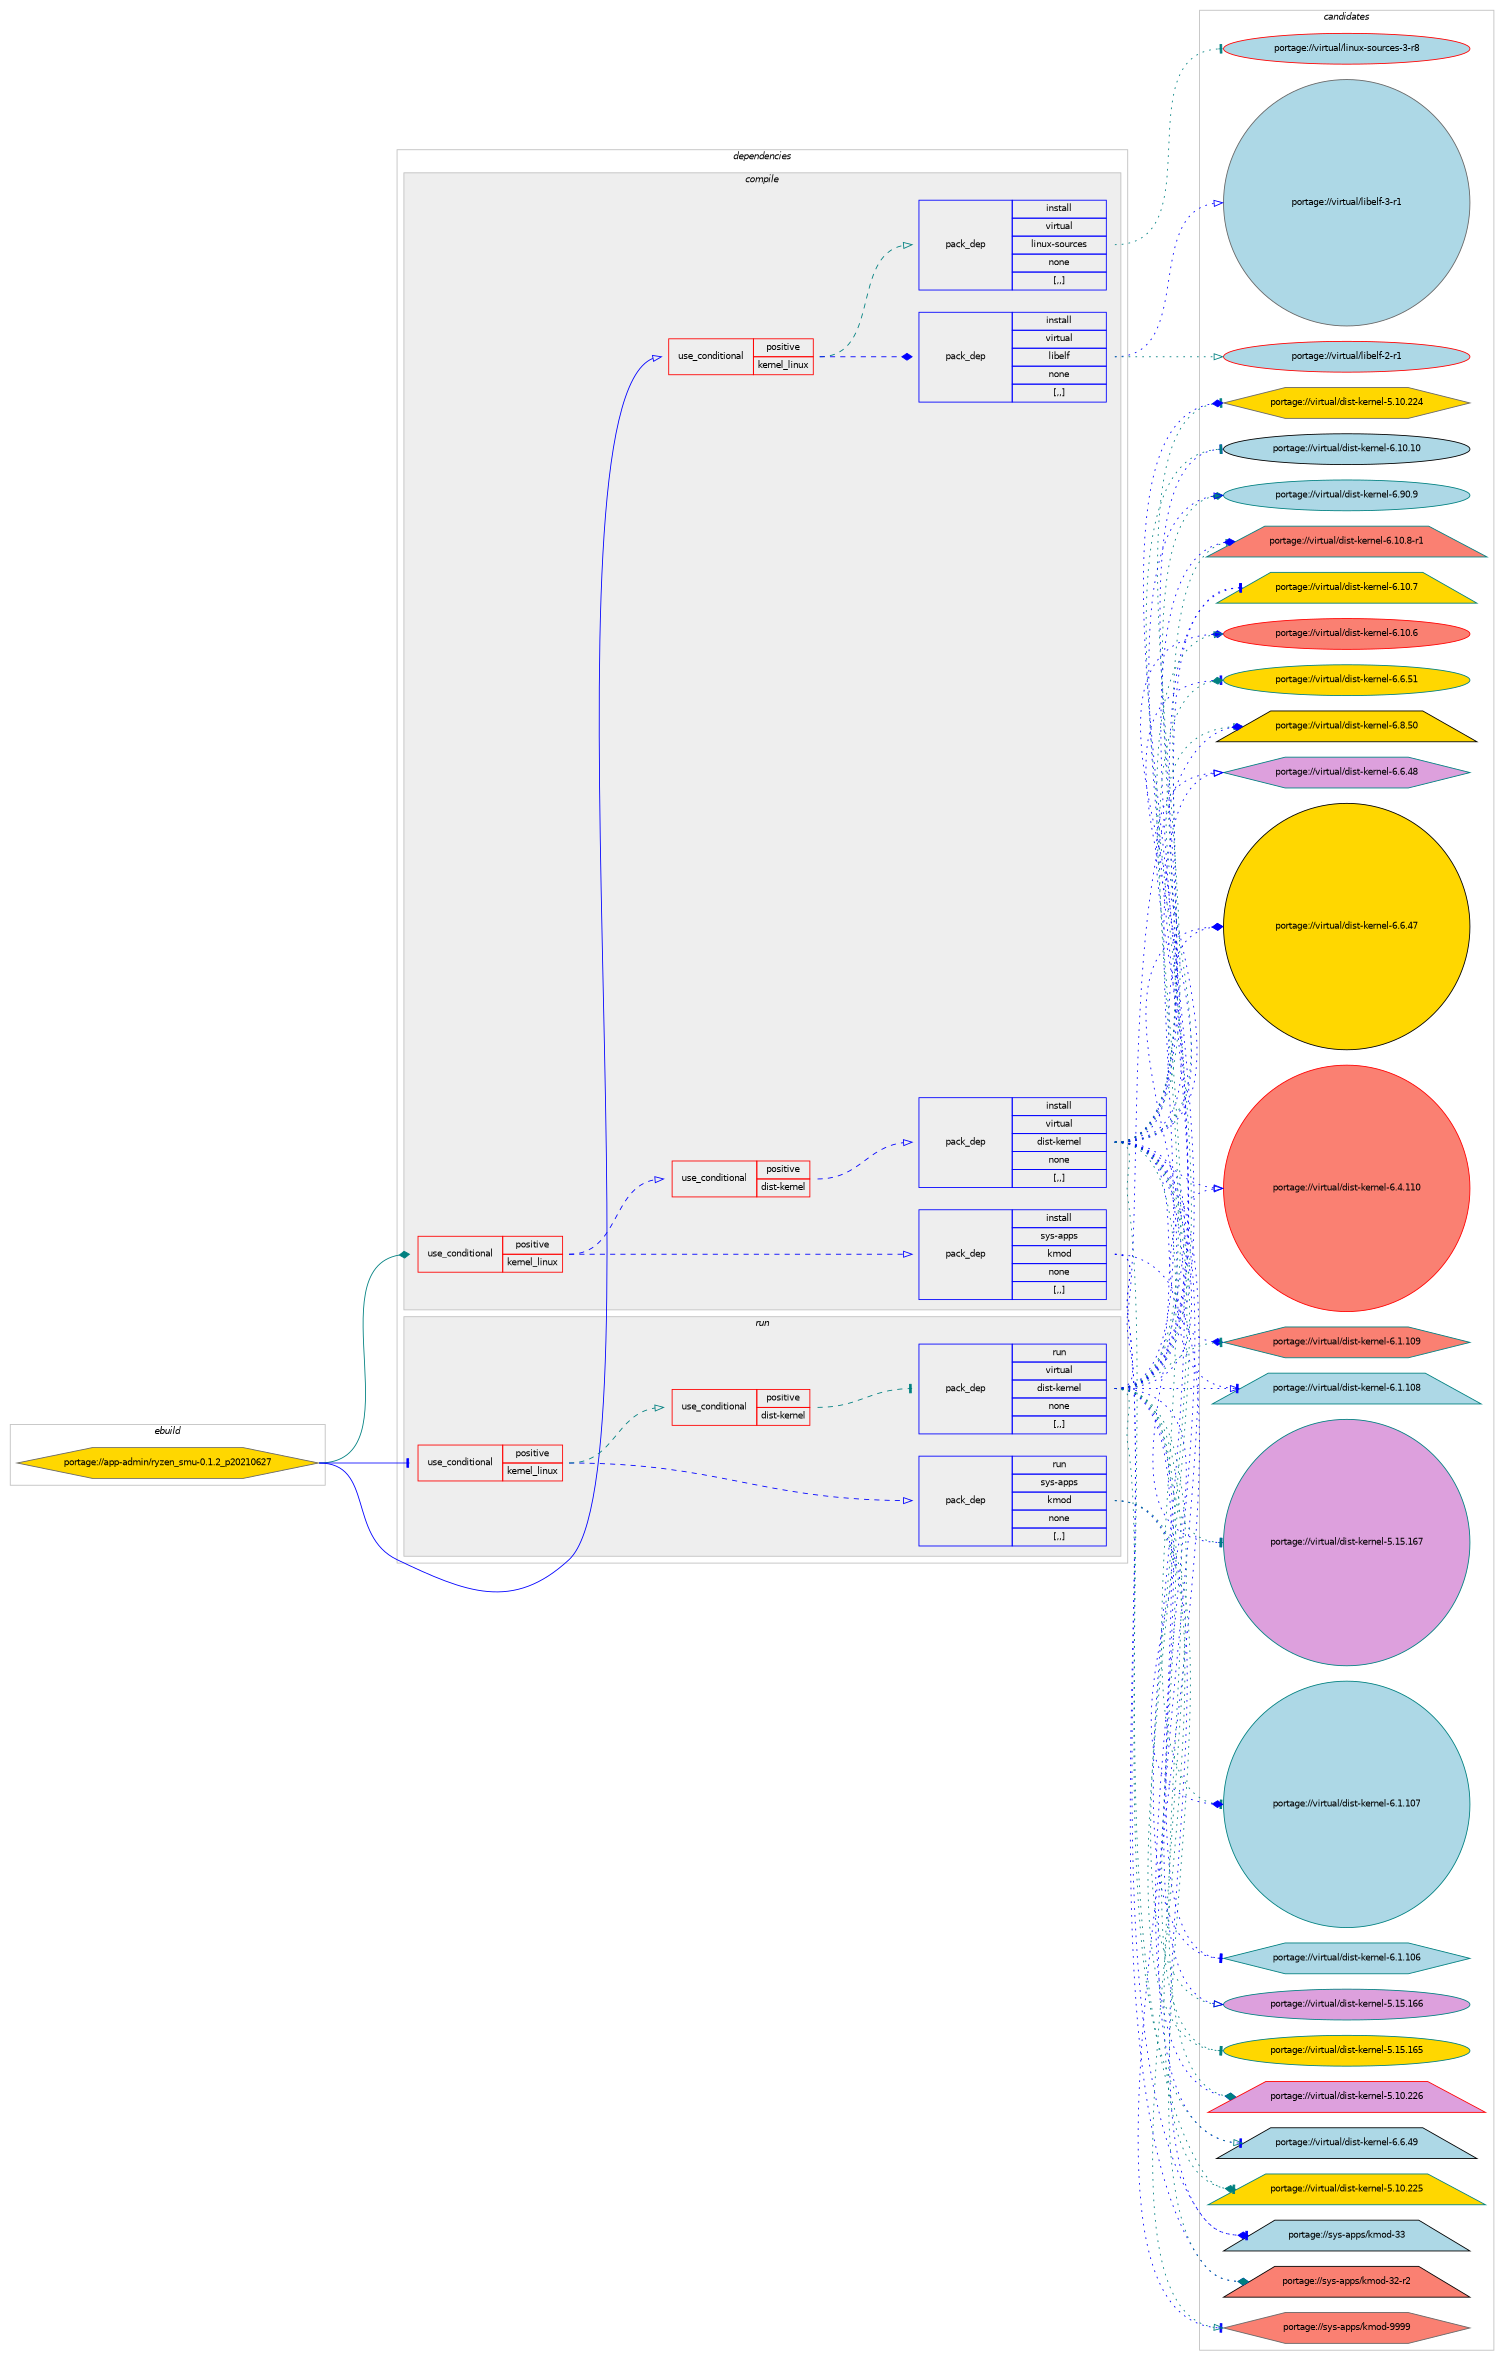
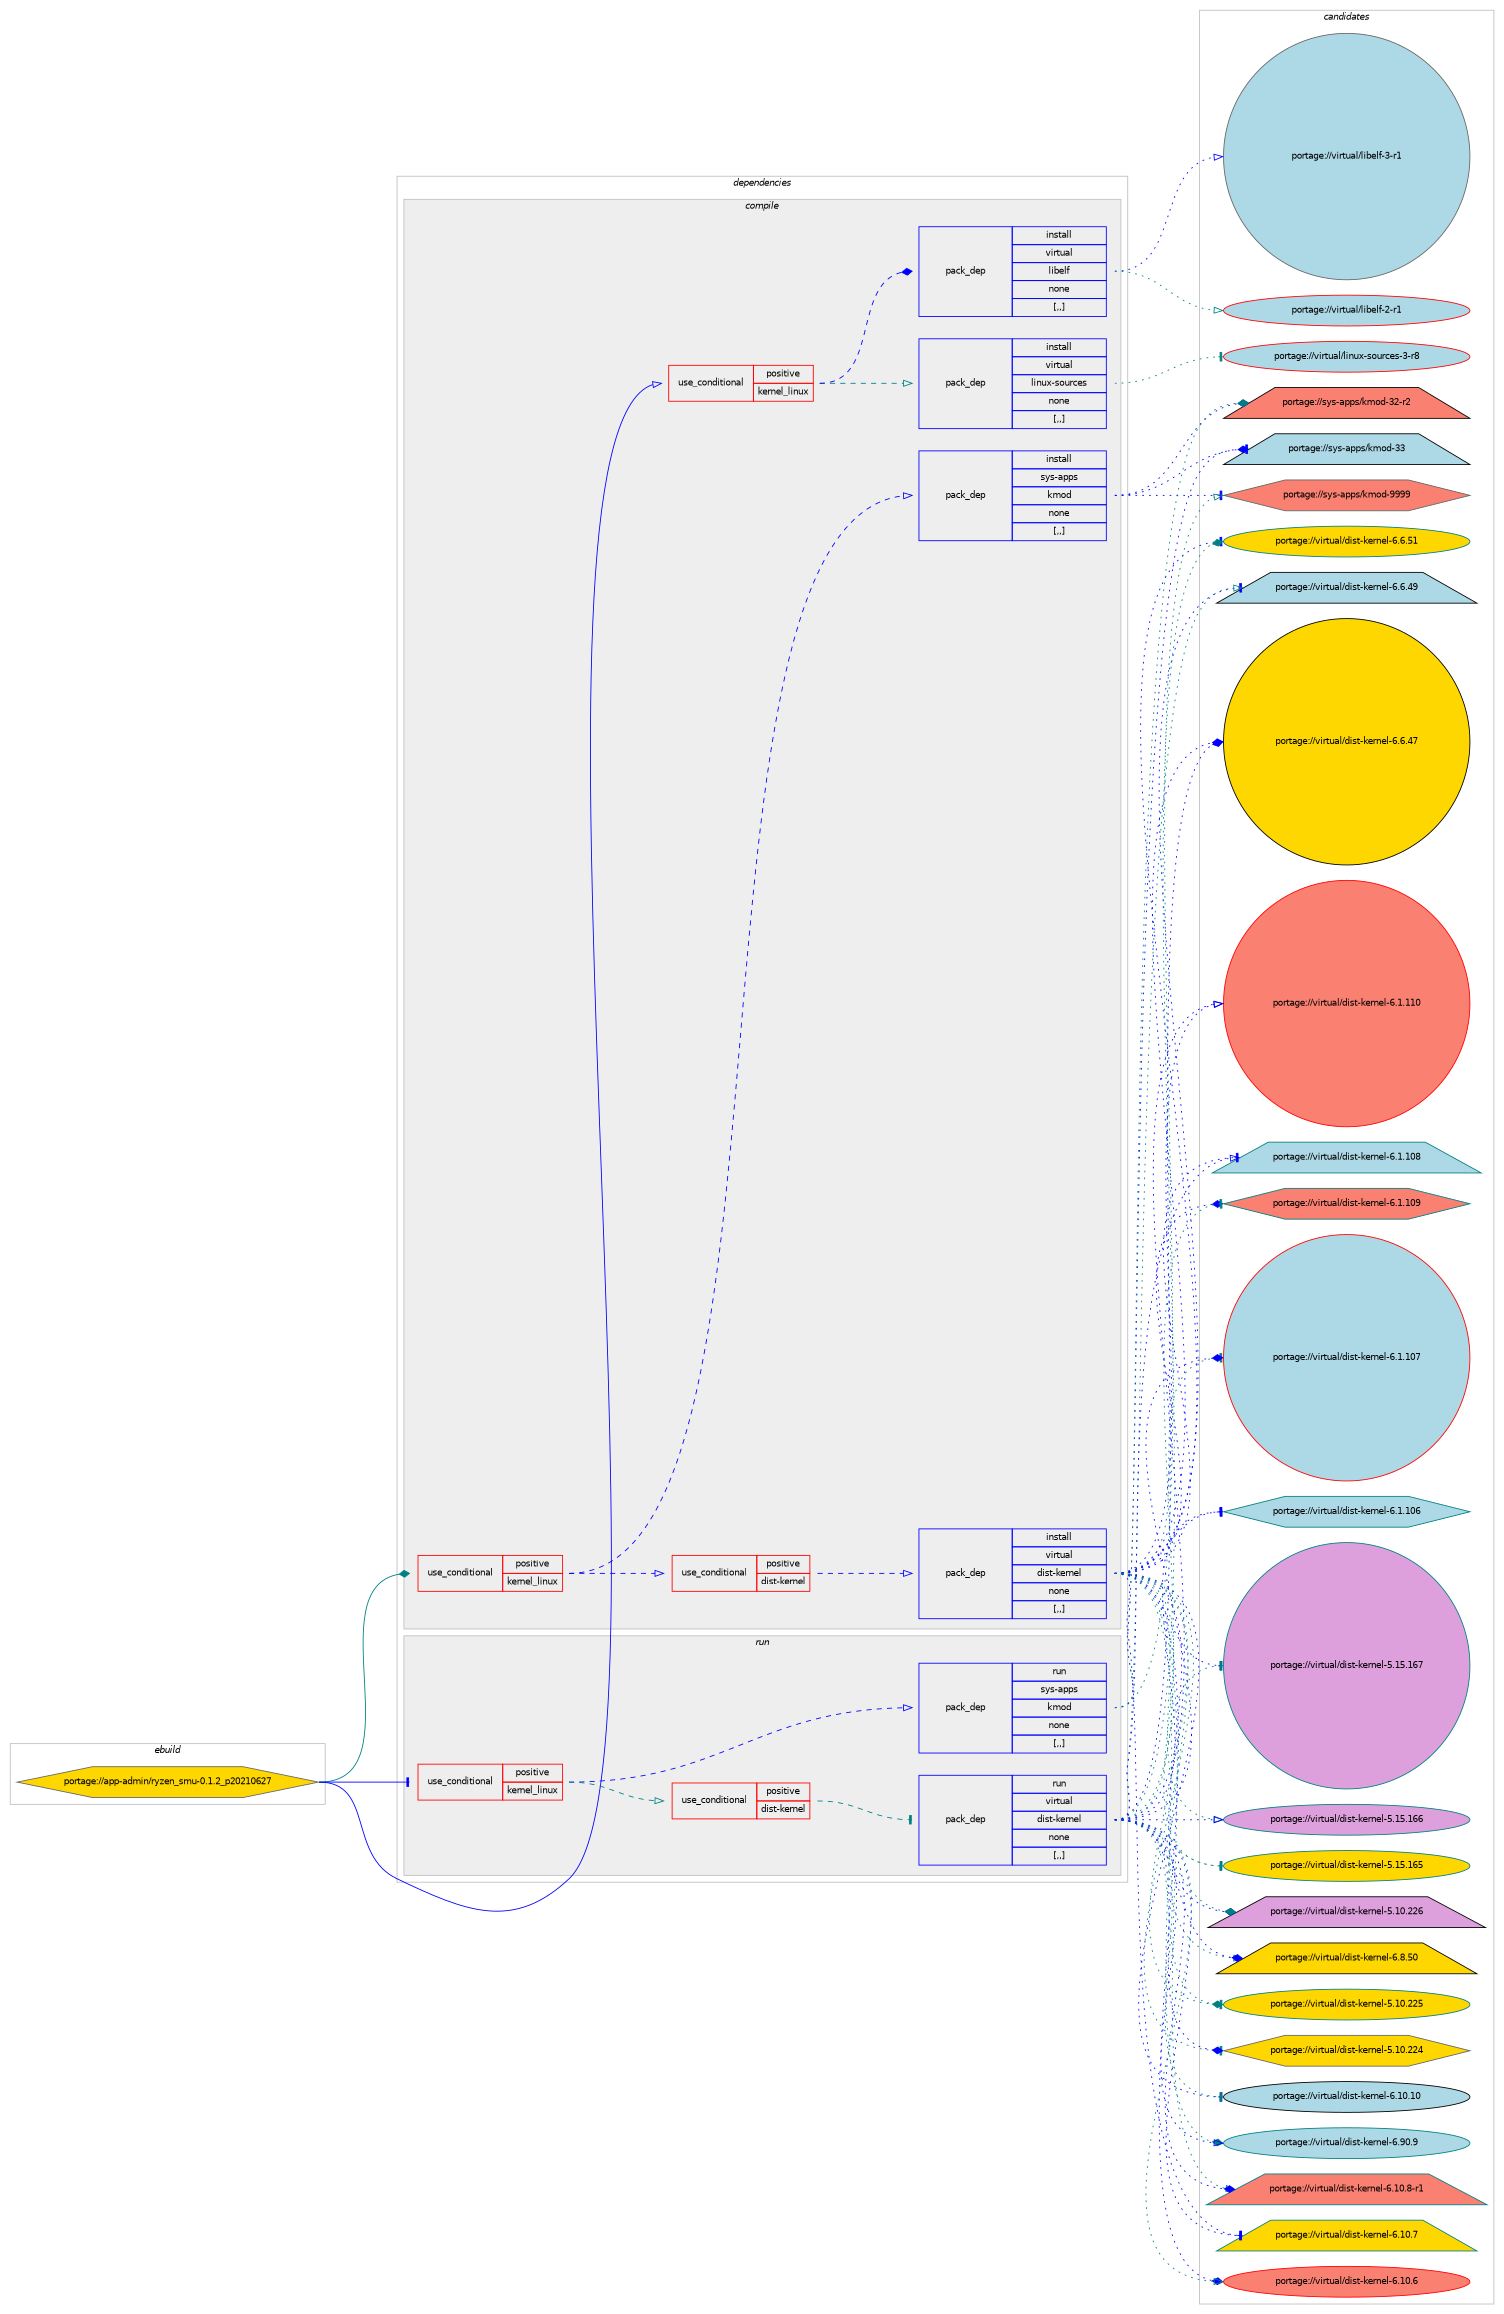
(1347, 773) -> none
(1347, 1188) -> (1347, 1004)
(1347, 1804) -> (1347, 1358)
(1347, 2097) -> (1347, 1912)
(1347, 2189) -> (1347, 2005)
